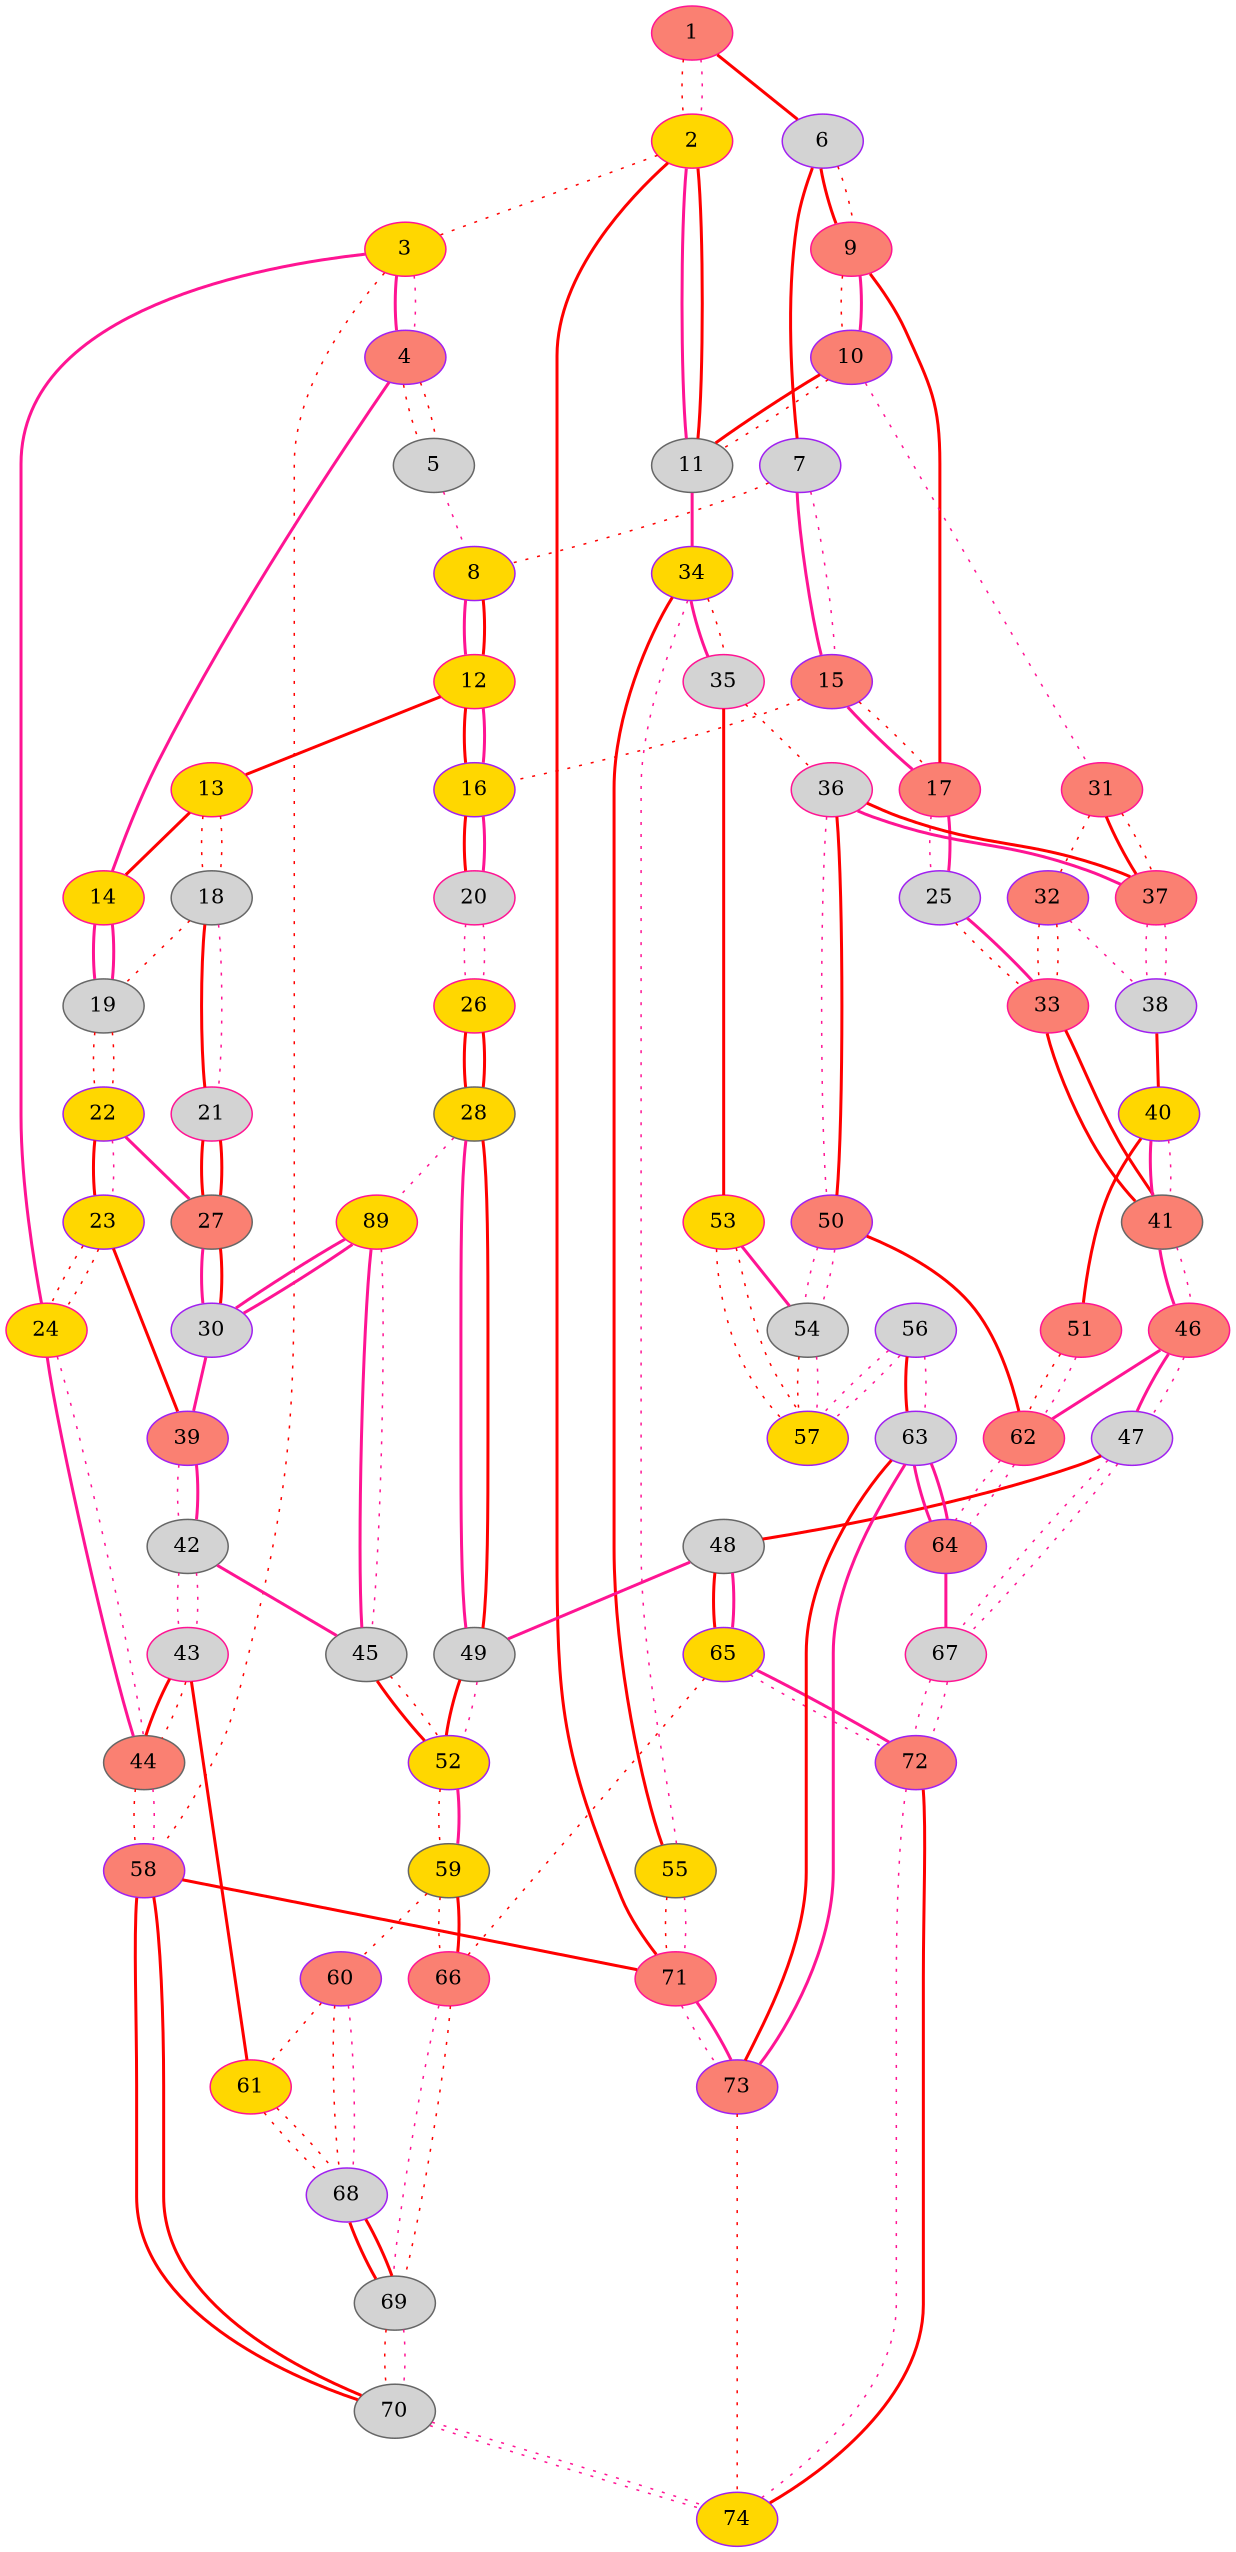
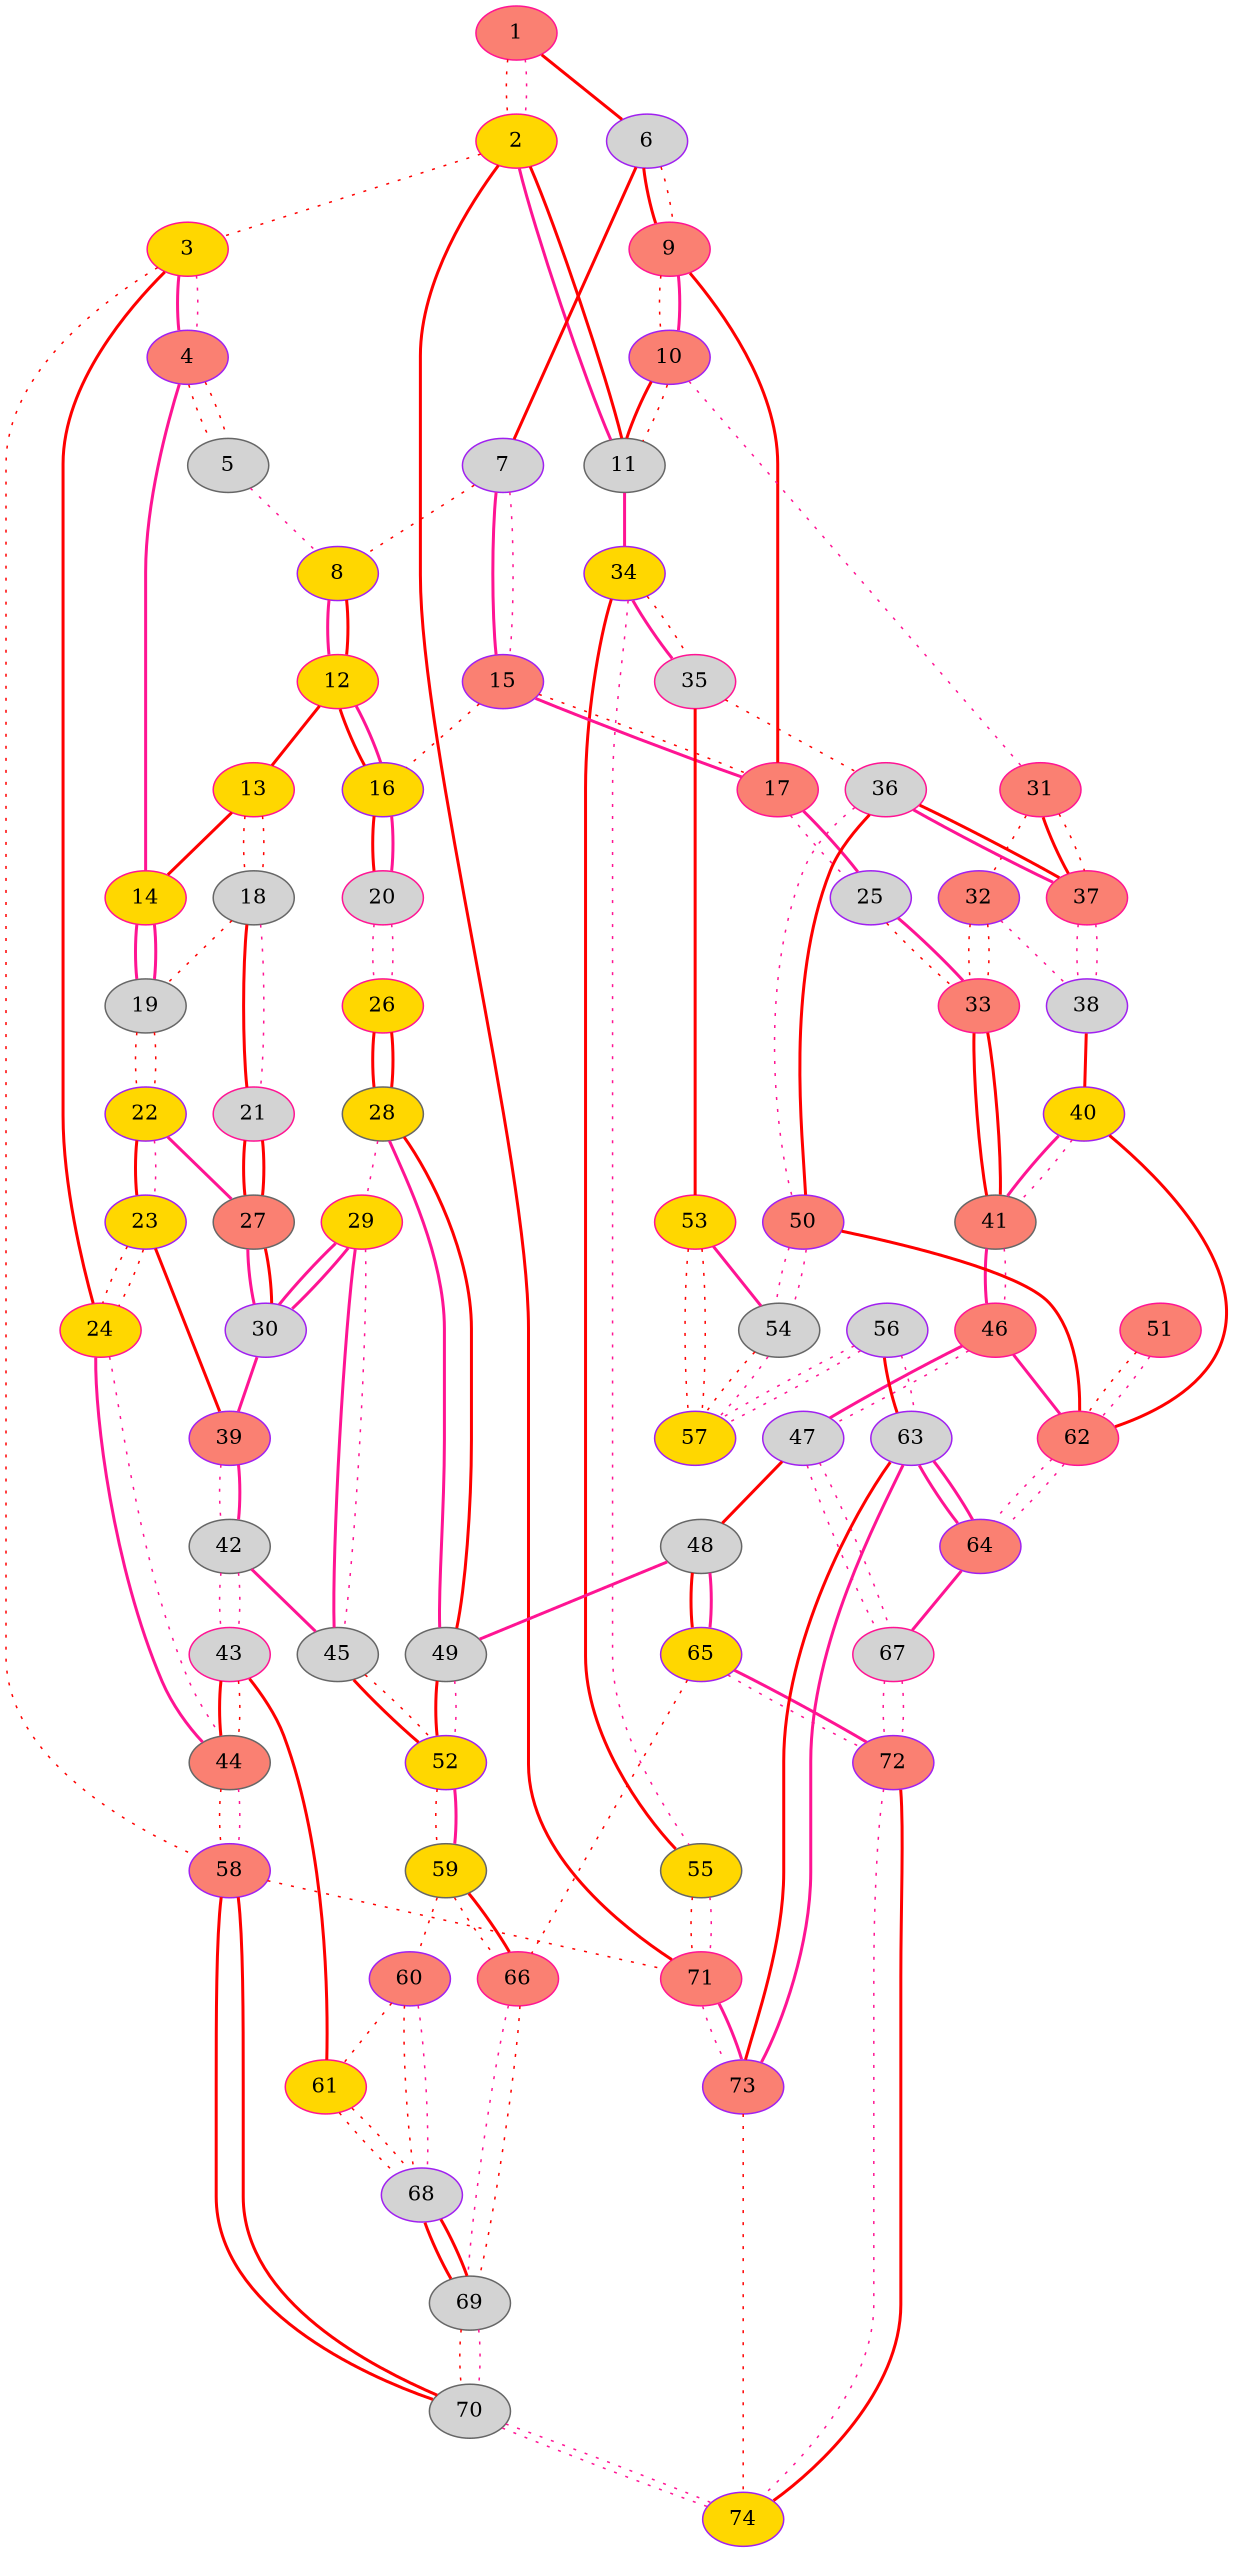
(21, 666) -> (63, 774)
(1101, 1216) -> (1223, 1289)
(377, 1222) -> (362, 1222)
(410, 1925) -> (455, 1923)
